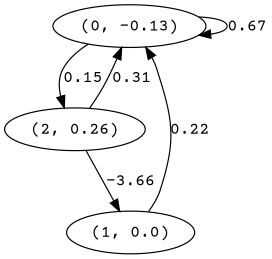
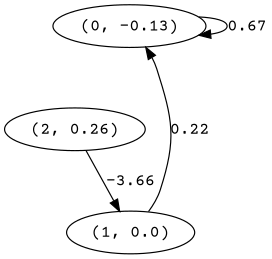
(65, 66) -> none
(105, 84) -> none
